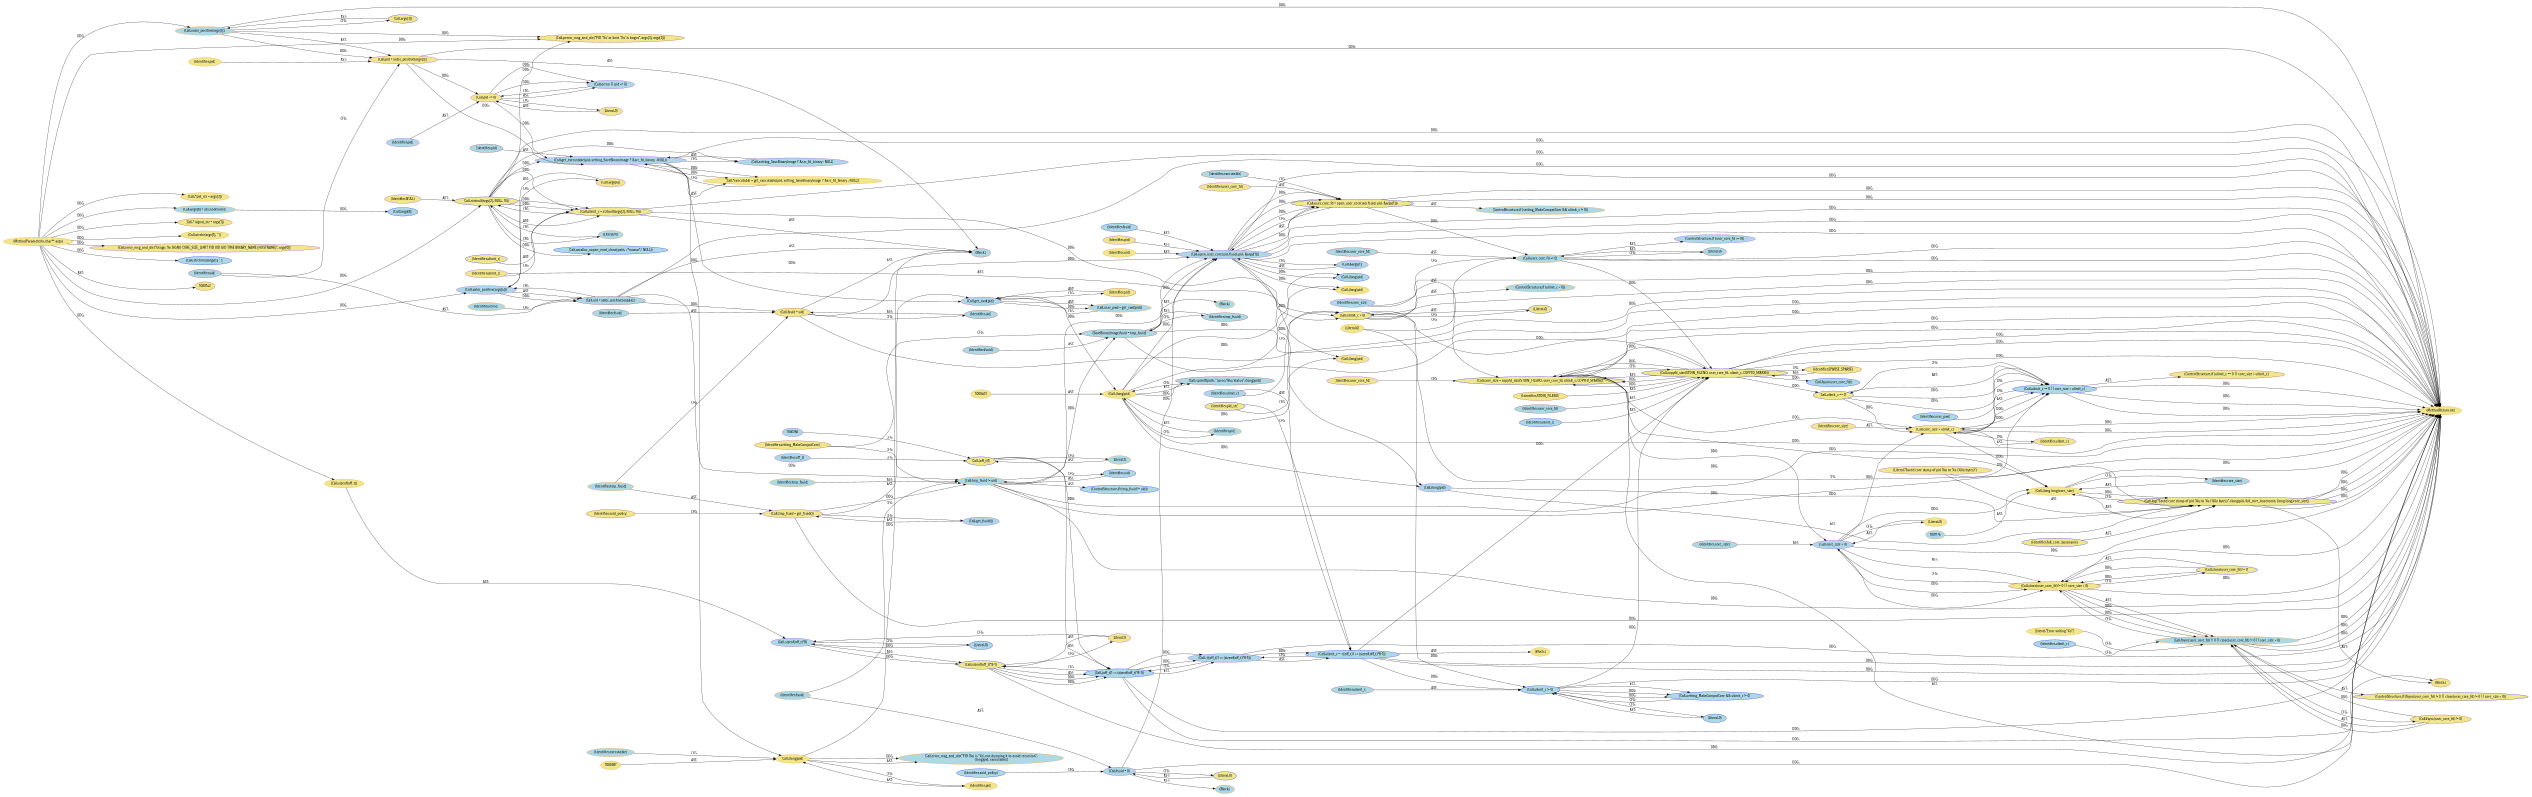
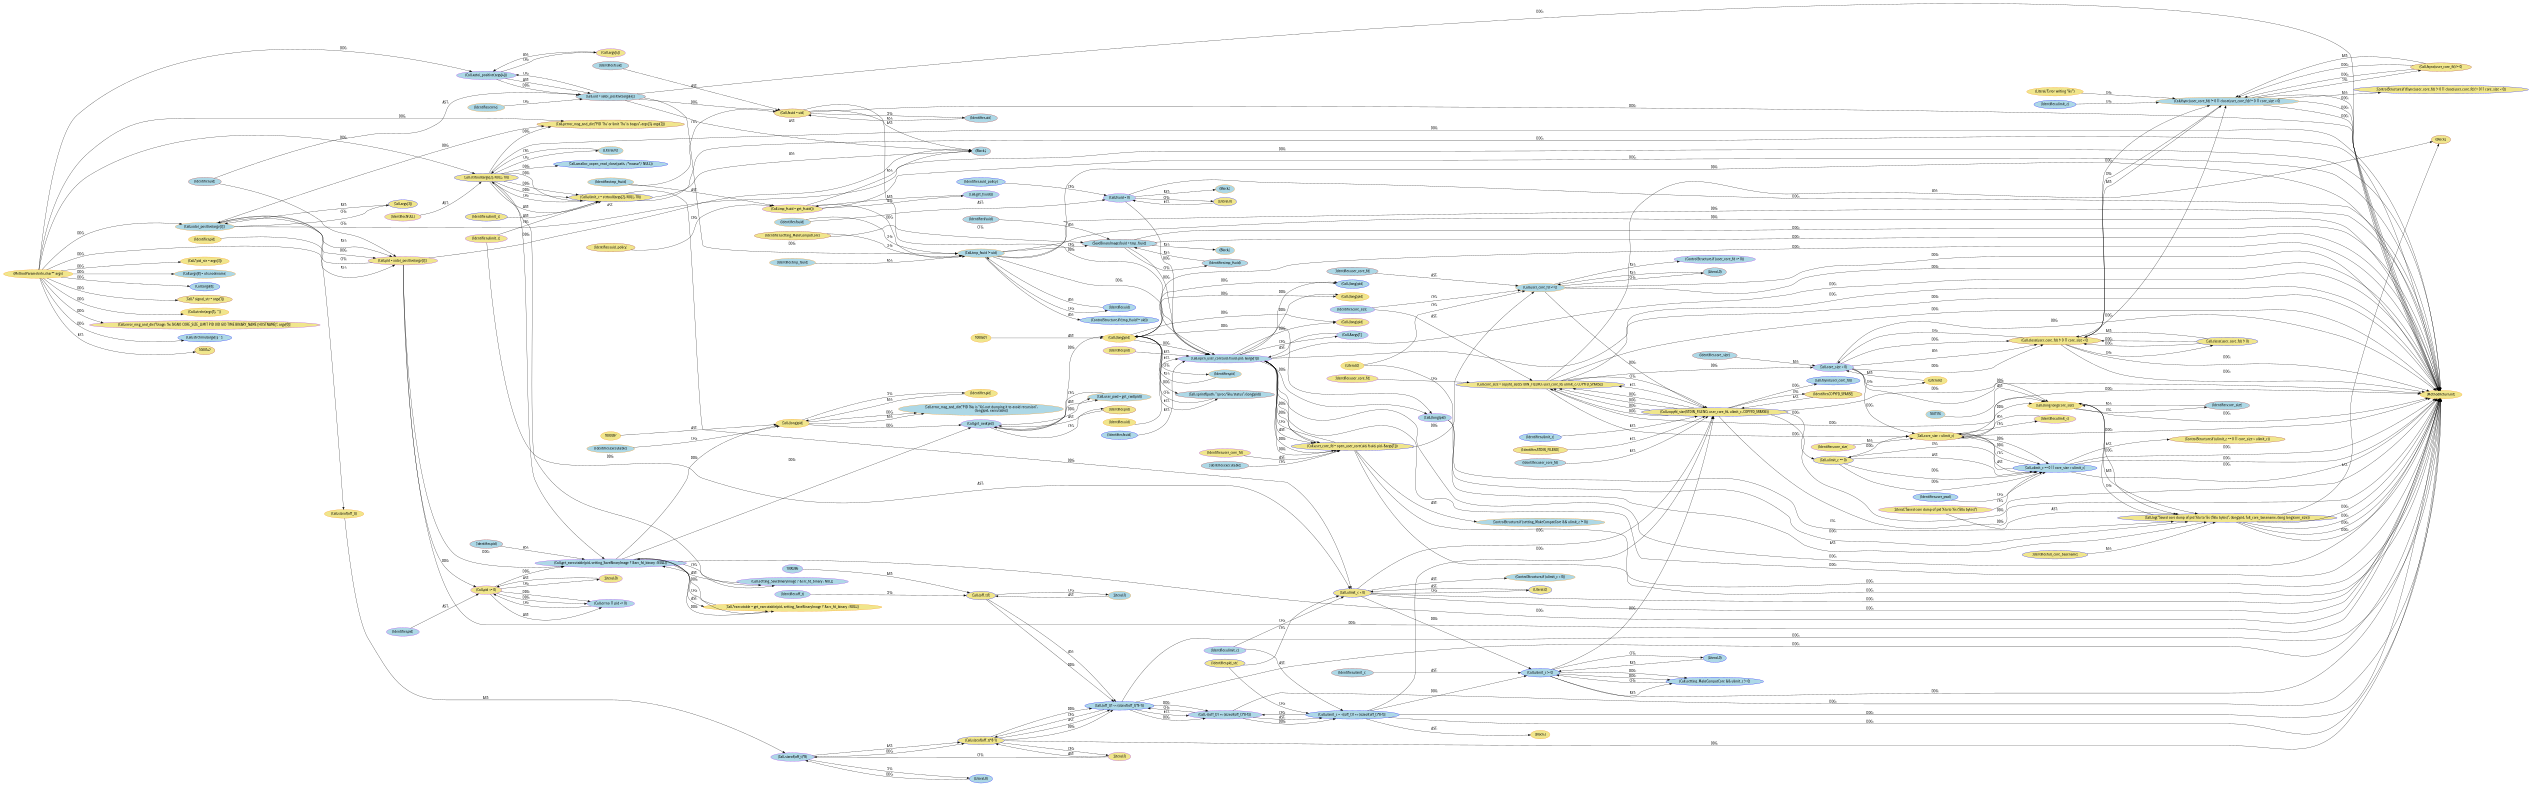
(310, 211) -> (124, 283)
none -> (327, 262)
(1833, 370) -> (1833, 394)
(1072, 408) -> (1072, 245)
(890, 438) -> (890, 574)
